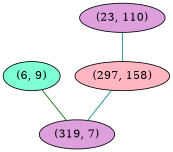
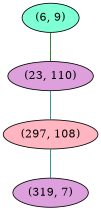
(122, 76) -> (51, 134)
(54, 105) -> (51, 47)
